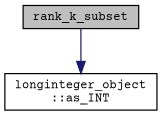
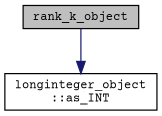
(81, 17) -> (81, 17)
